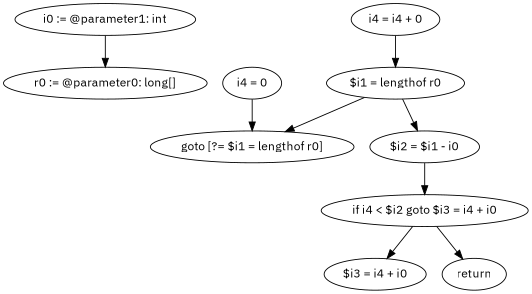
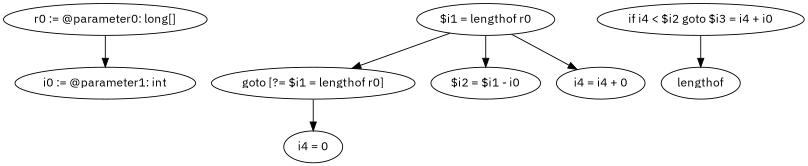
(105, 47) -> (105, 47)
(396, 47) -> (540, 50)
(252, 111) -> (313, 111)
(425, 174) -> none
(375, 274) -> none
(474, 274) -> (701, 83)
